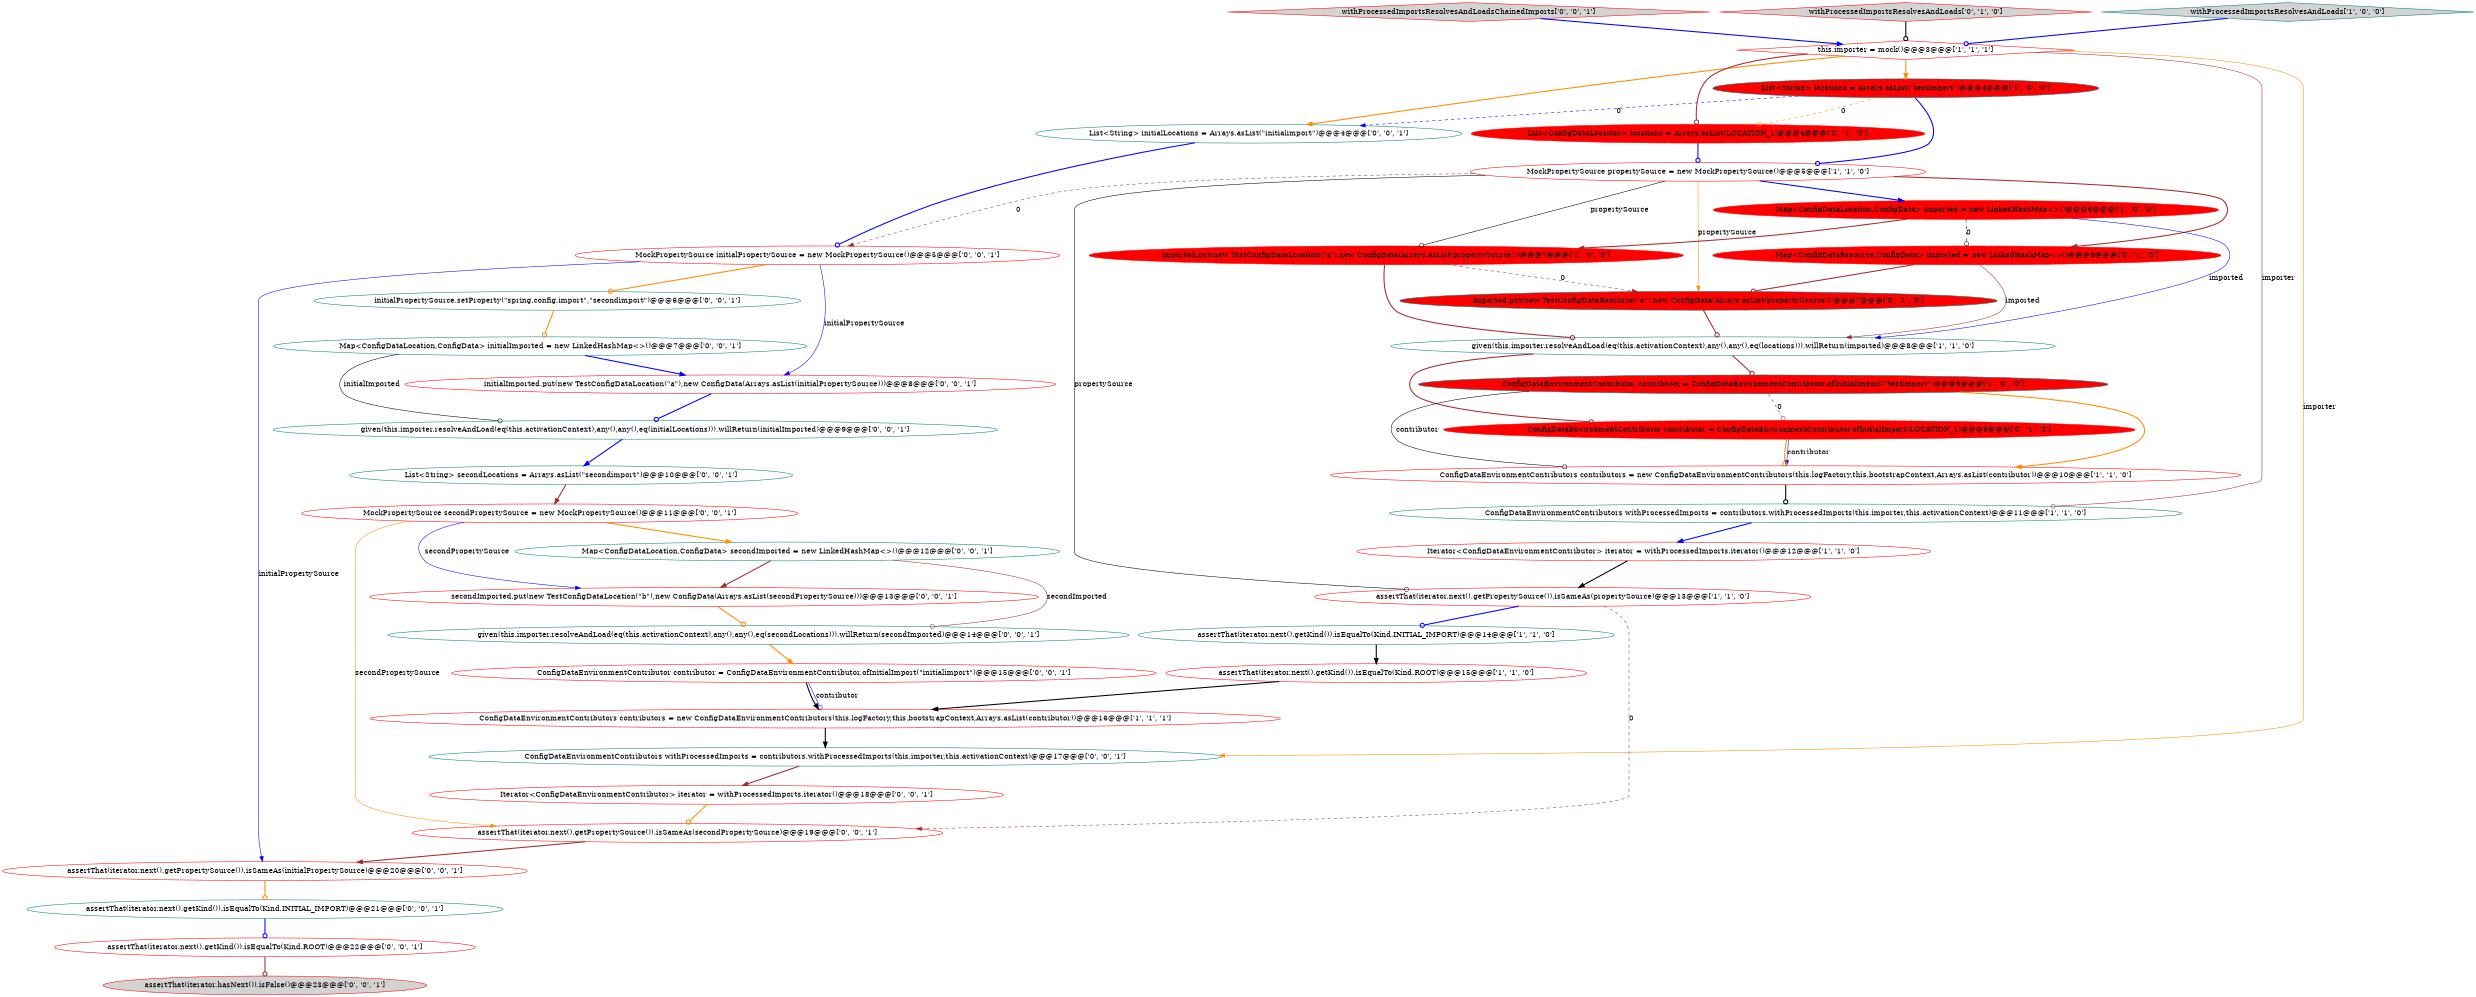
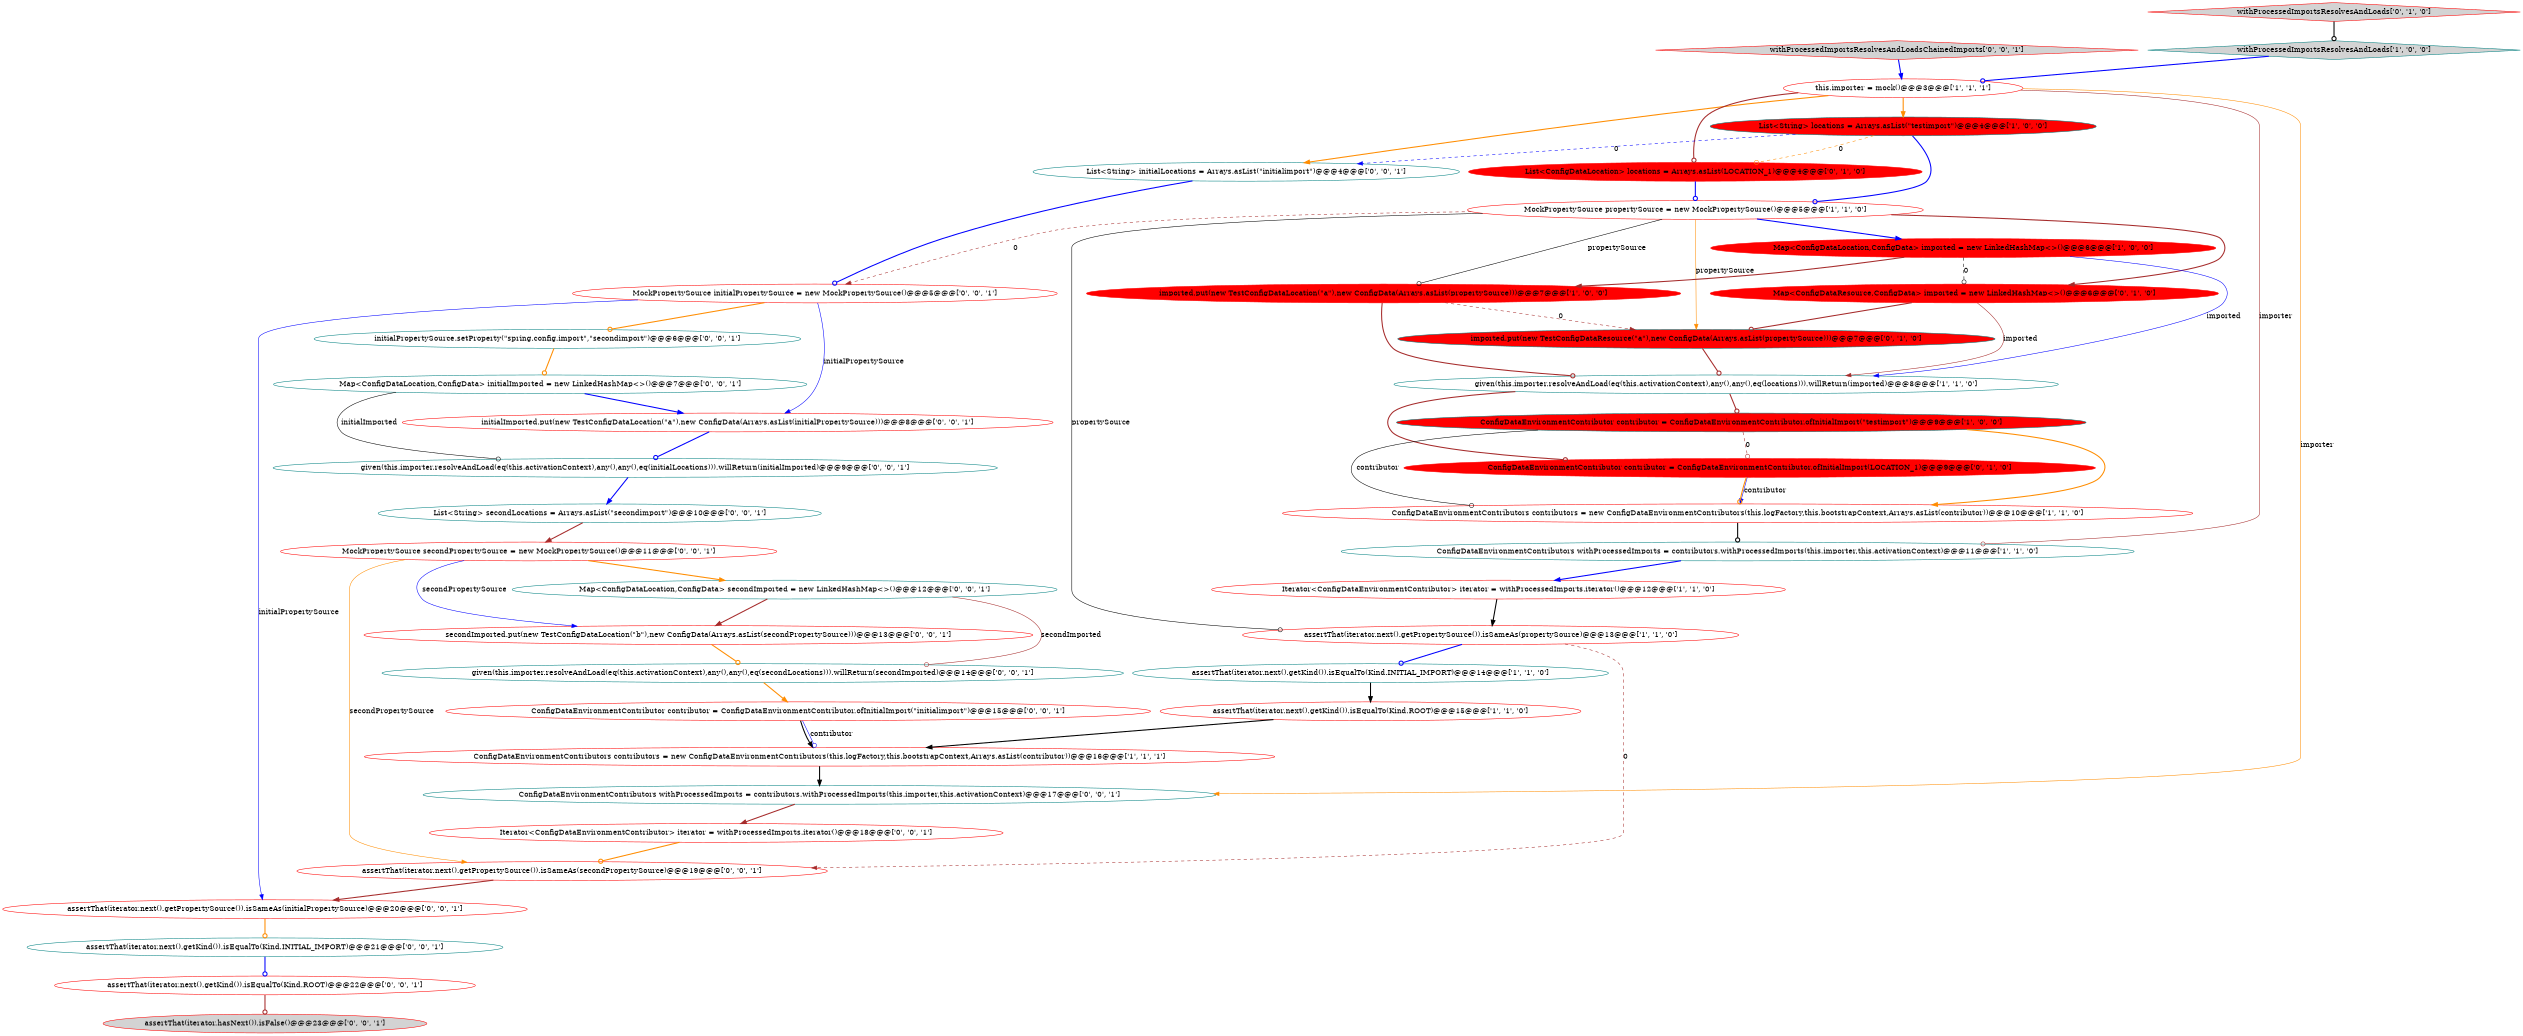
(1906, 29) -> (2334, 29)
(1906, 50) -> (1903, 88)
